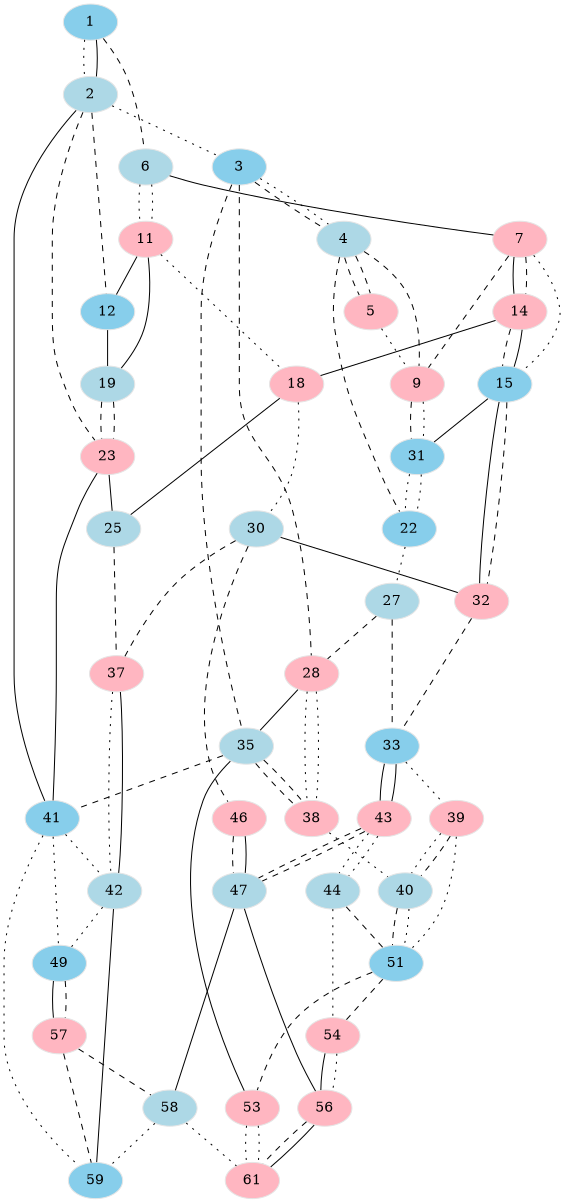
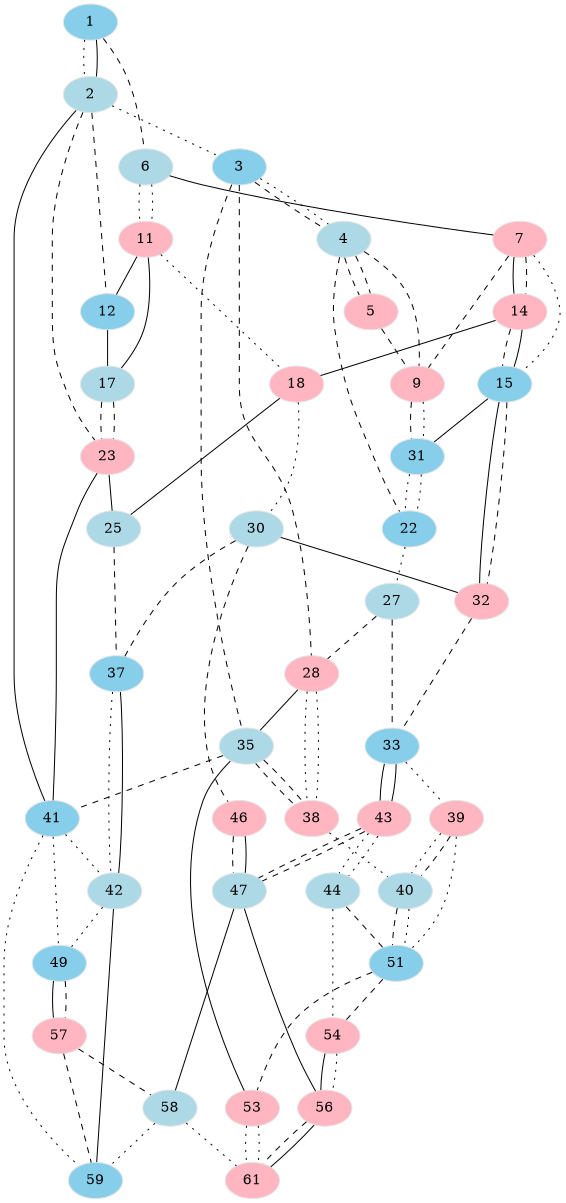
(393, 346) -> (393, 346)
(108, 384) -> (108, 384)
(117, 674) -> (117, 674)
